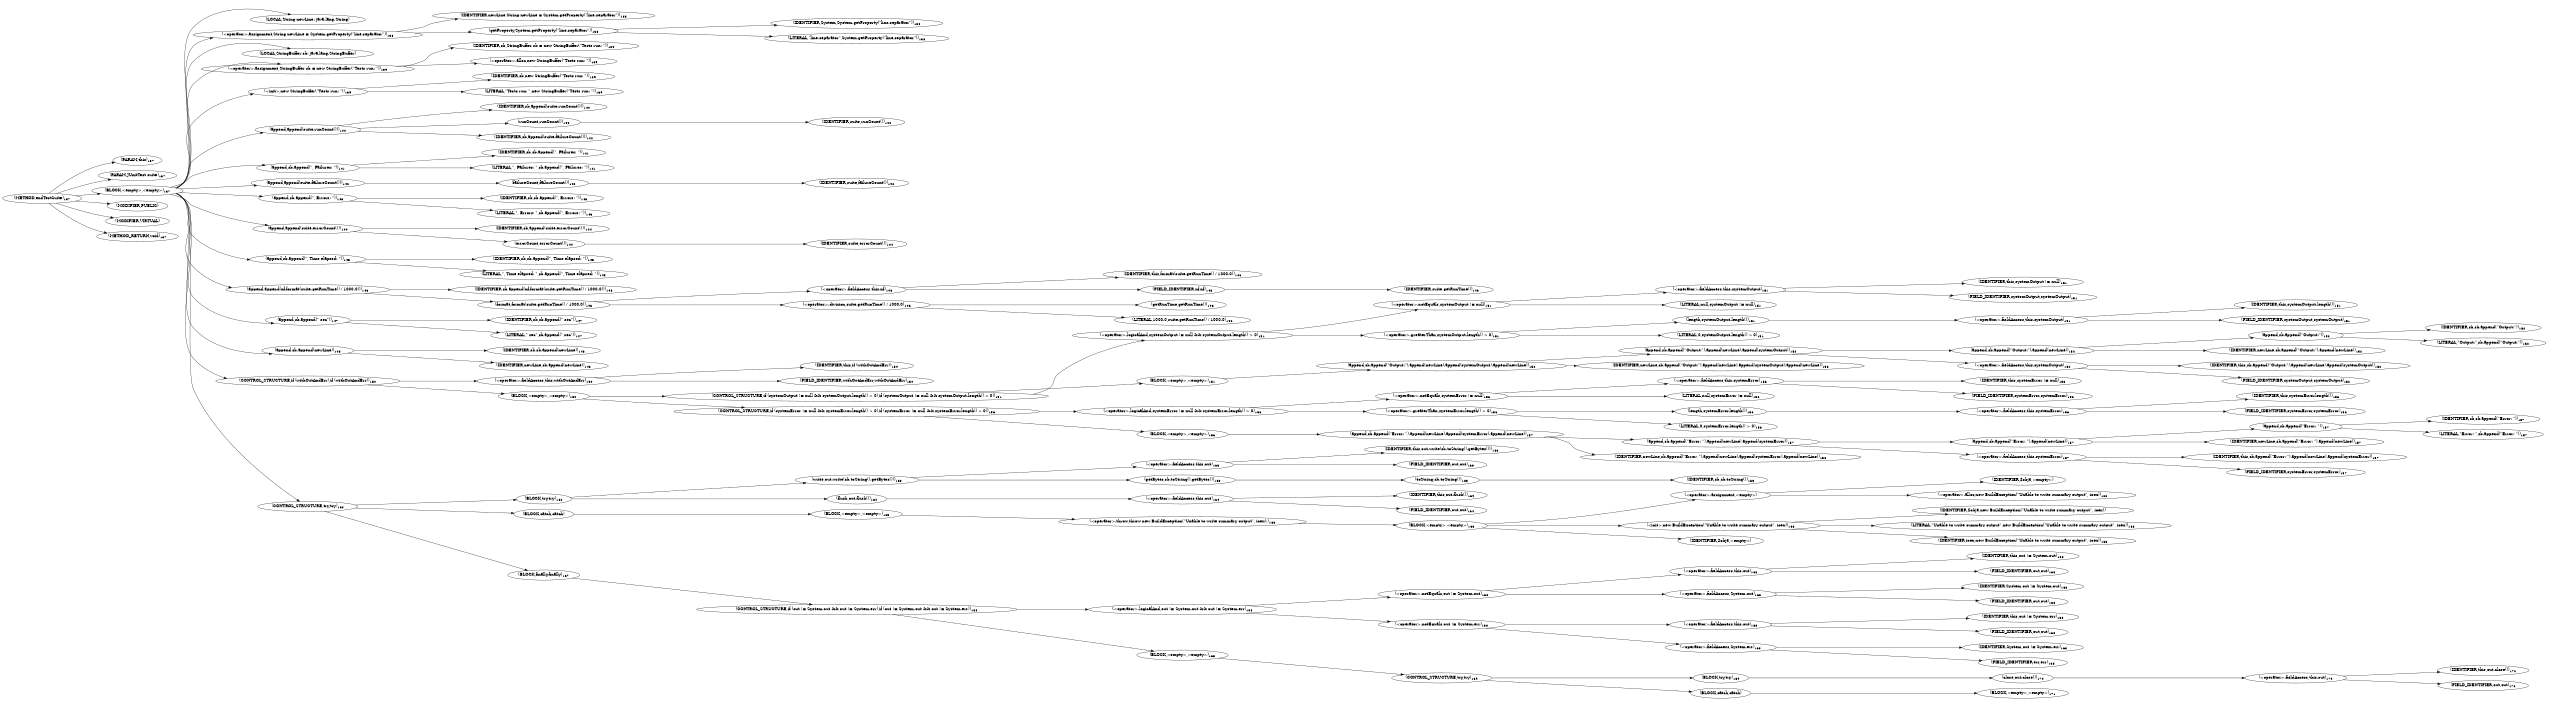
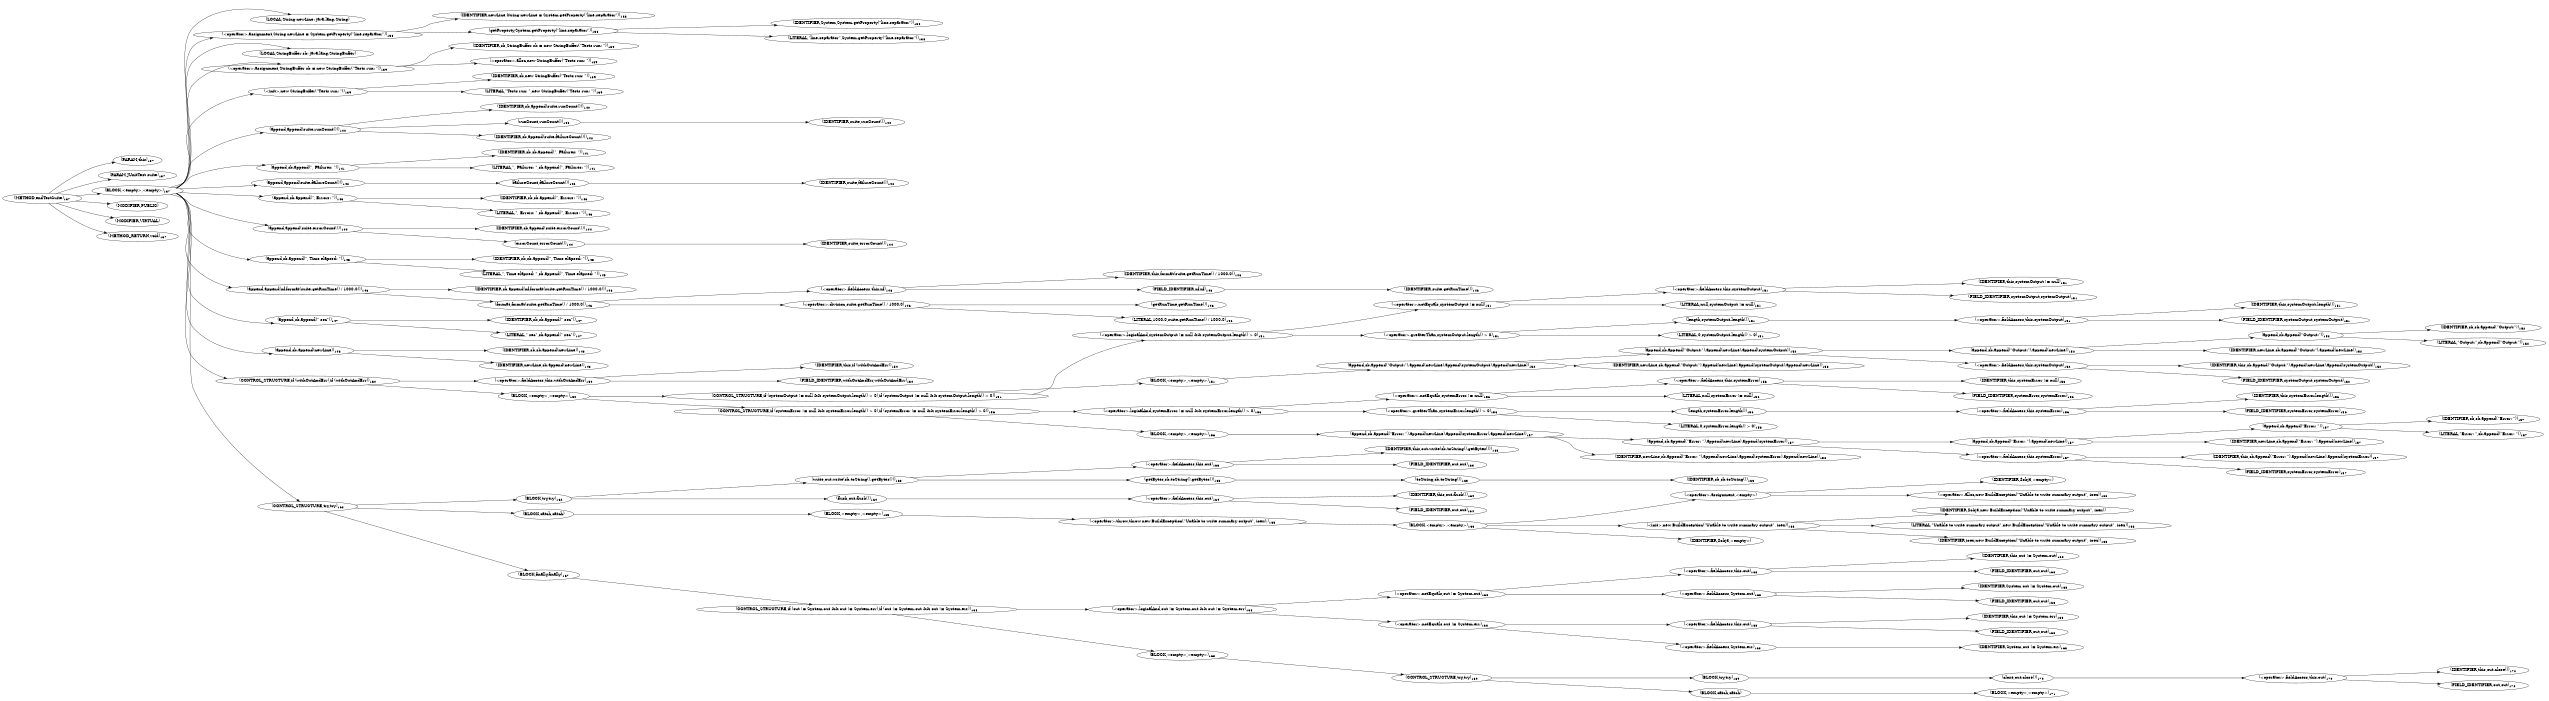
(2023, 663) -> none
